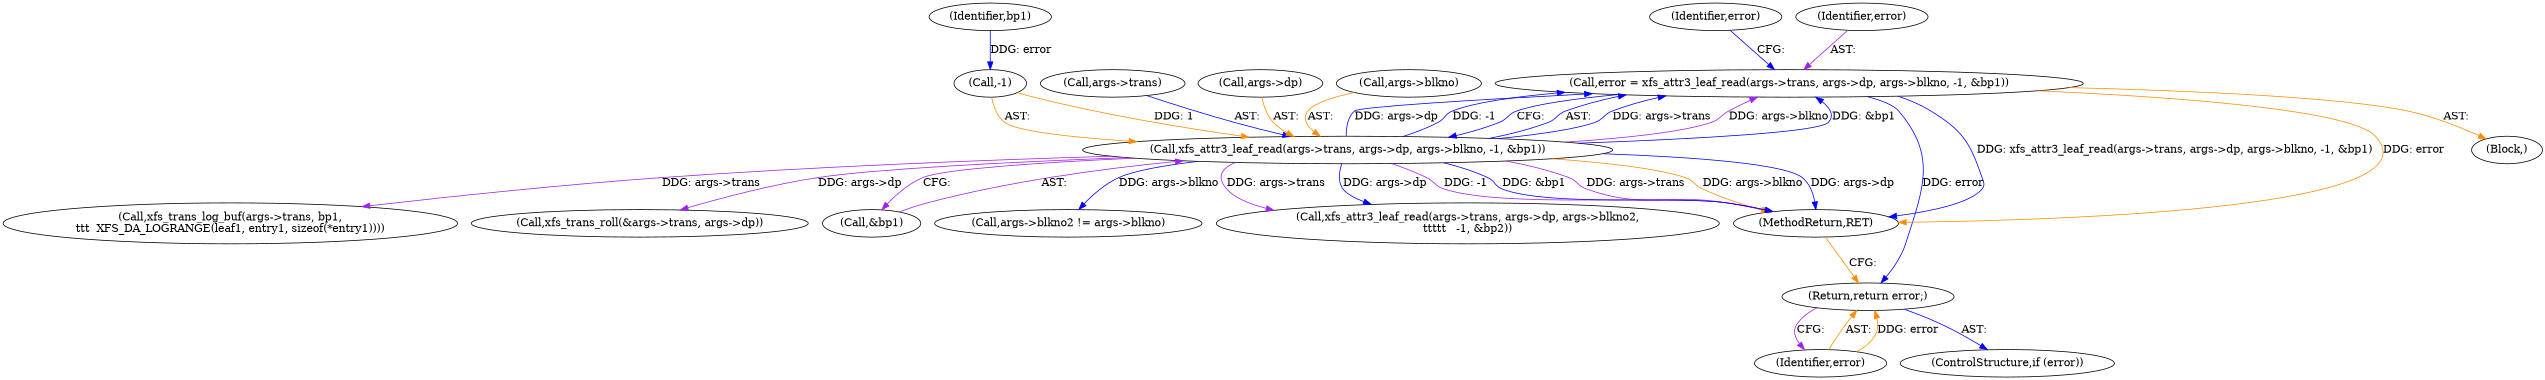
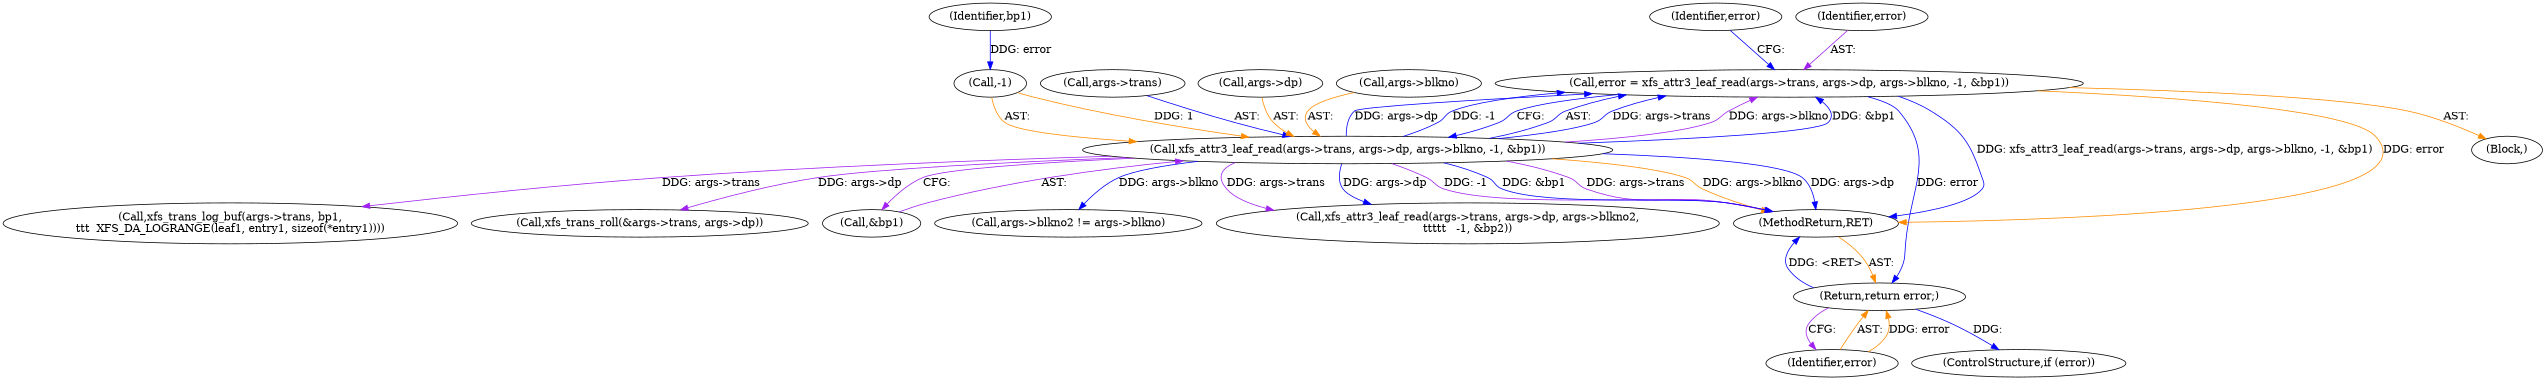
(1865, 263) -> (1883, 263)
none -> (1789, 270)
(1976, 330) -> (1989, 330)
